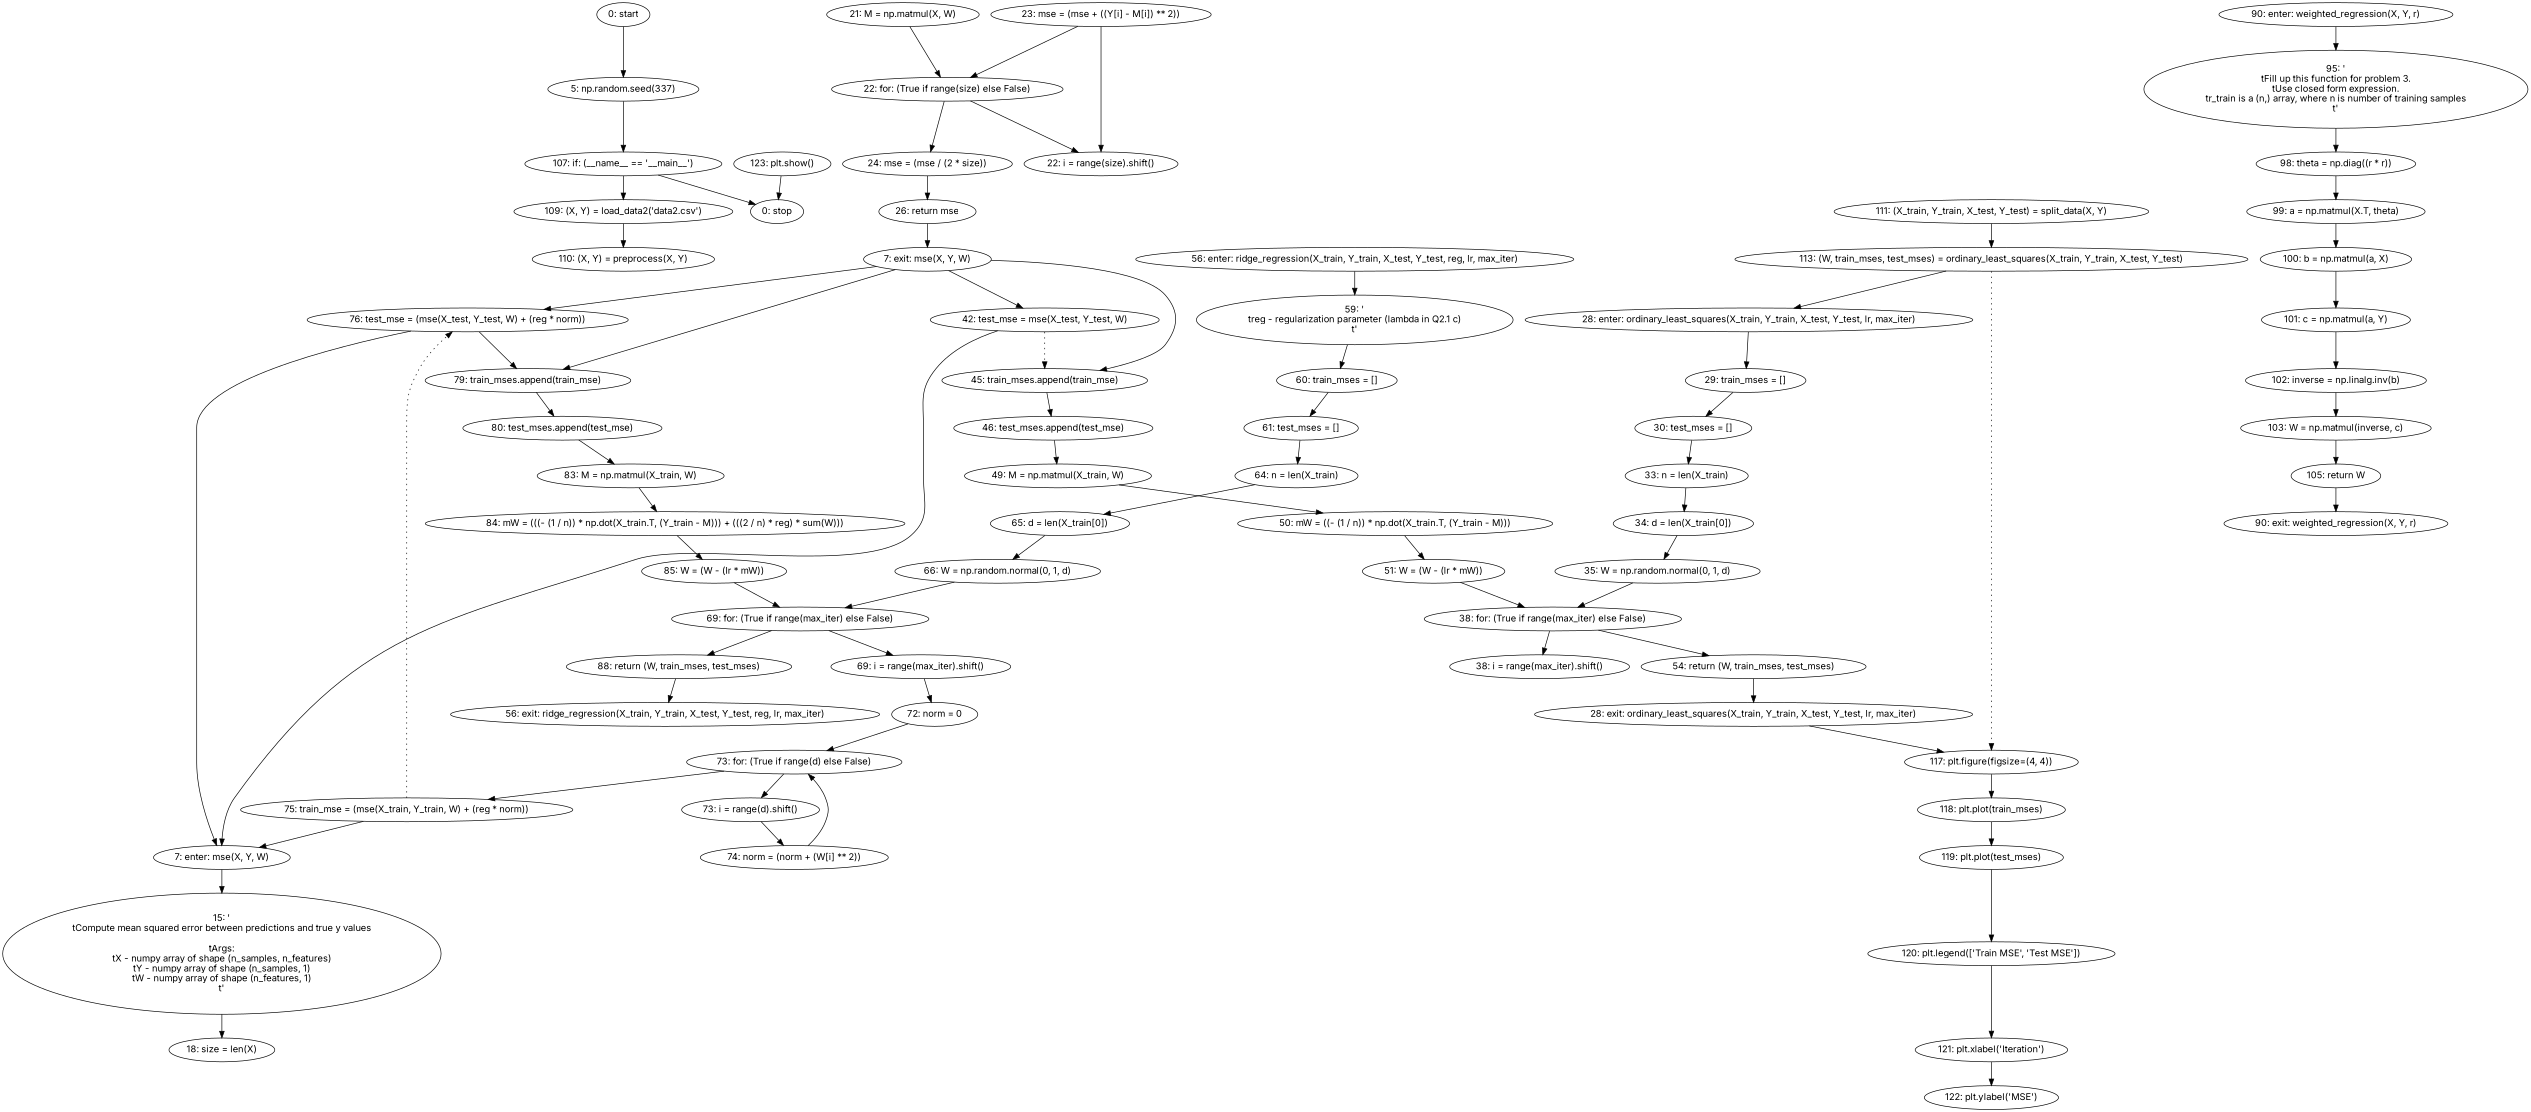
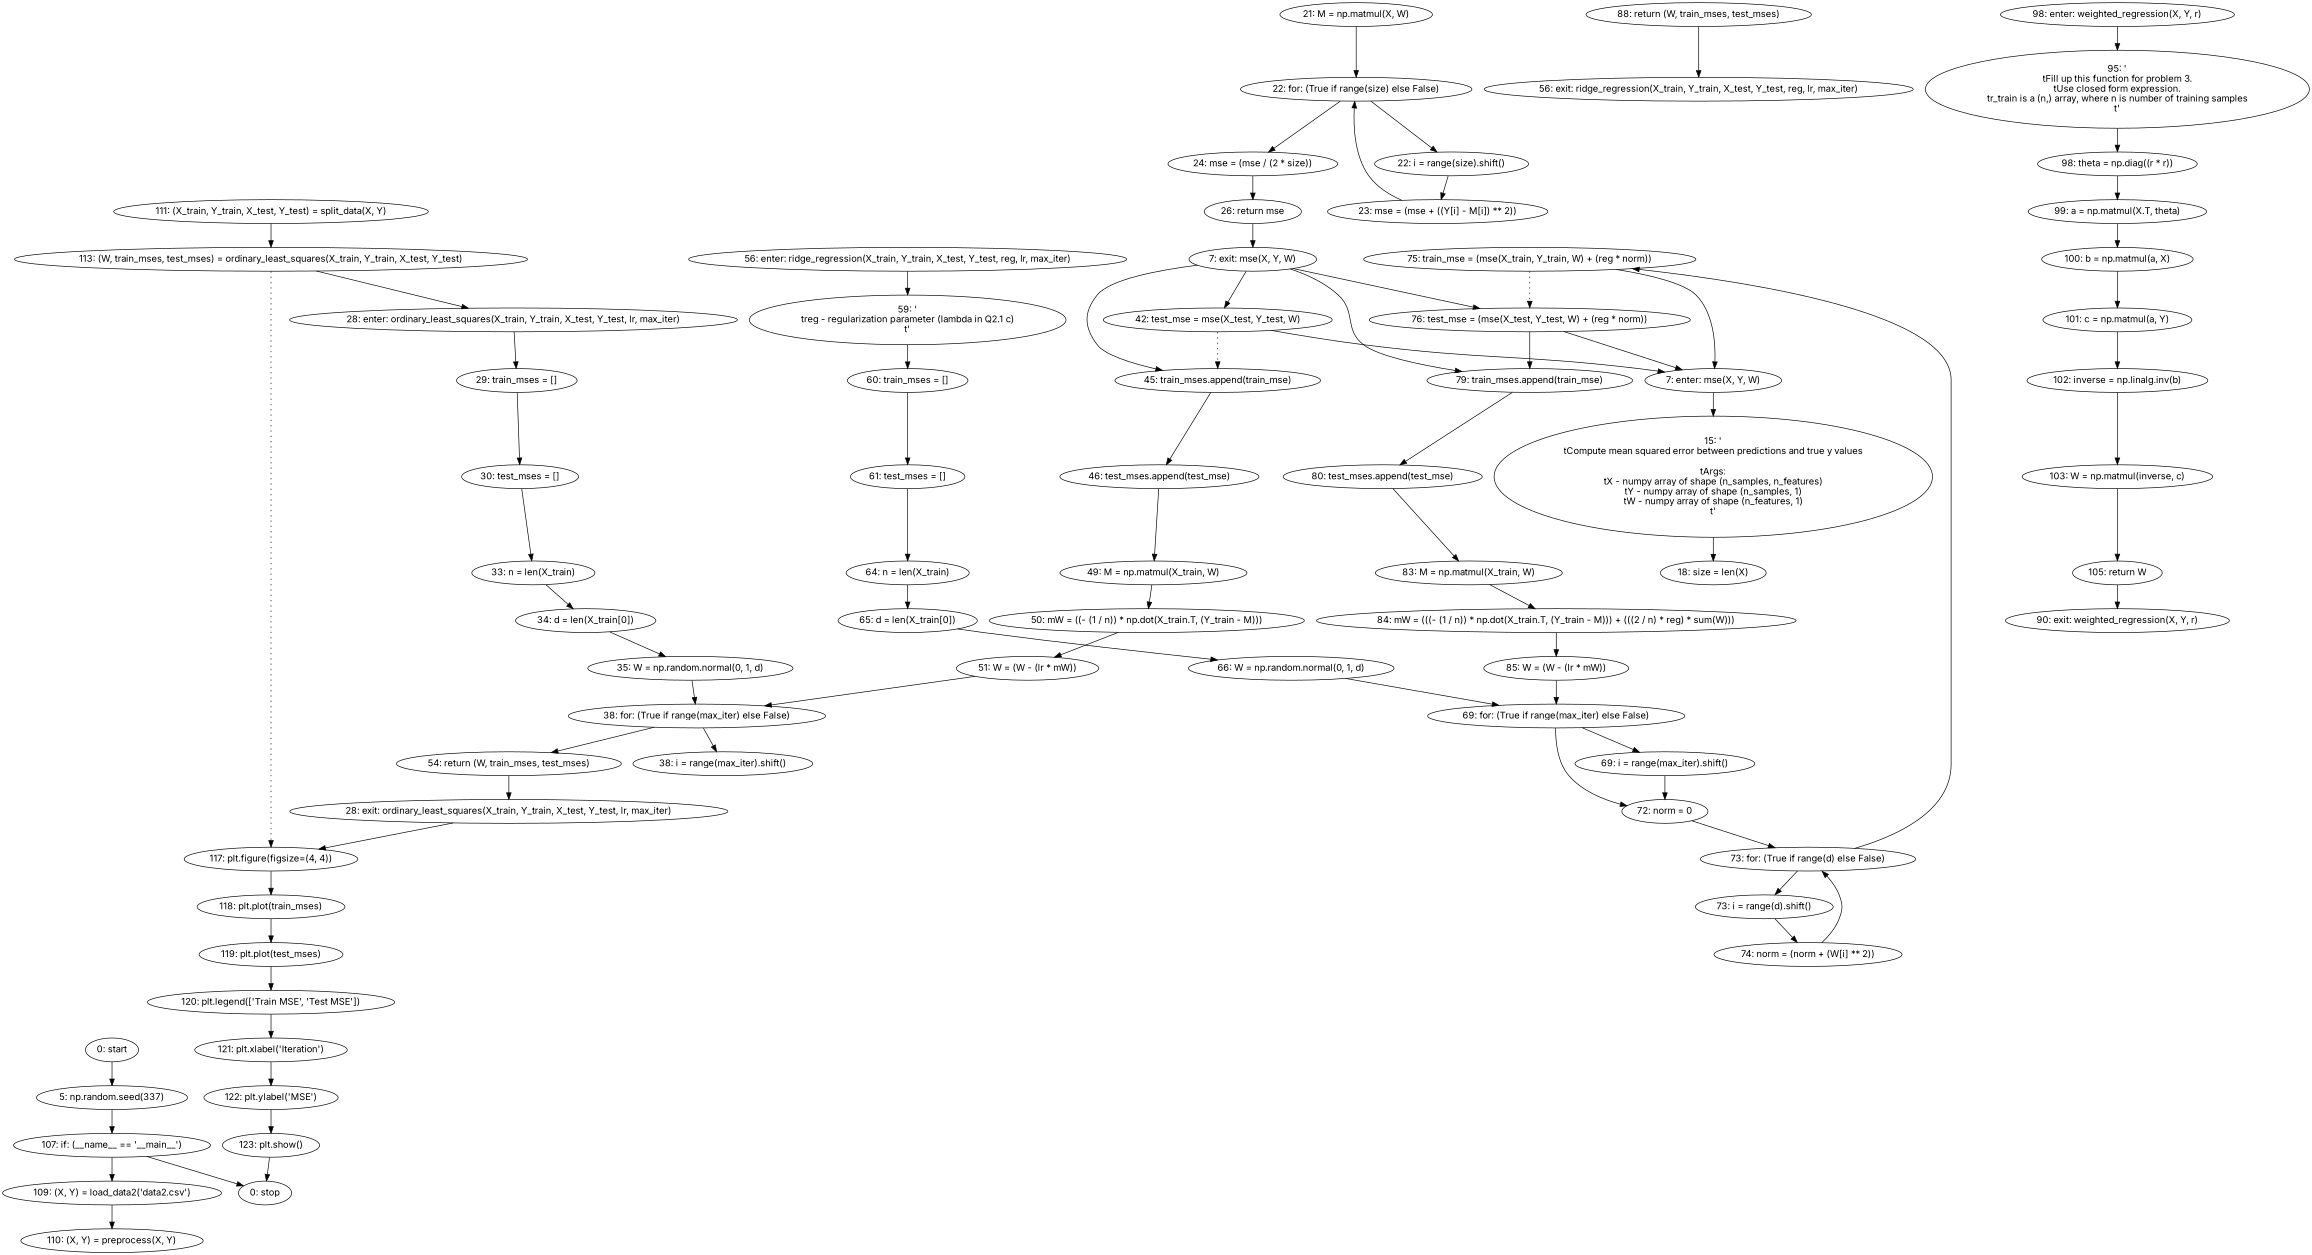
(2336, 15) -> (2117, 15)
(1101, 86) -> (1446, 185)
(743, 642) -> (1572, 779)
none -> (271, 1118)
